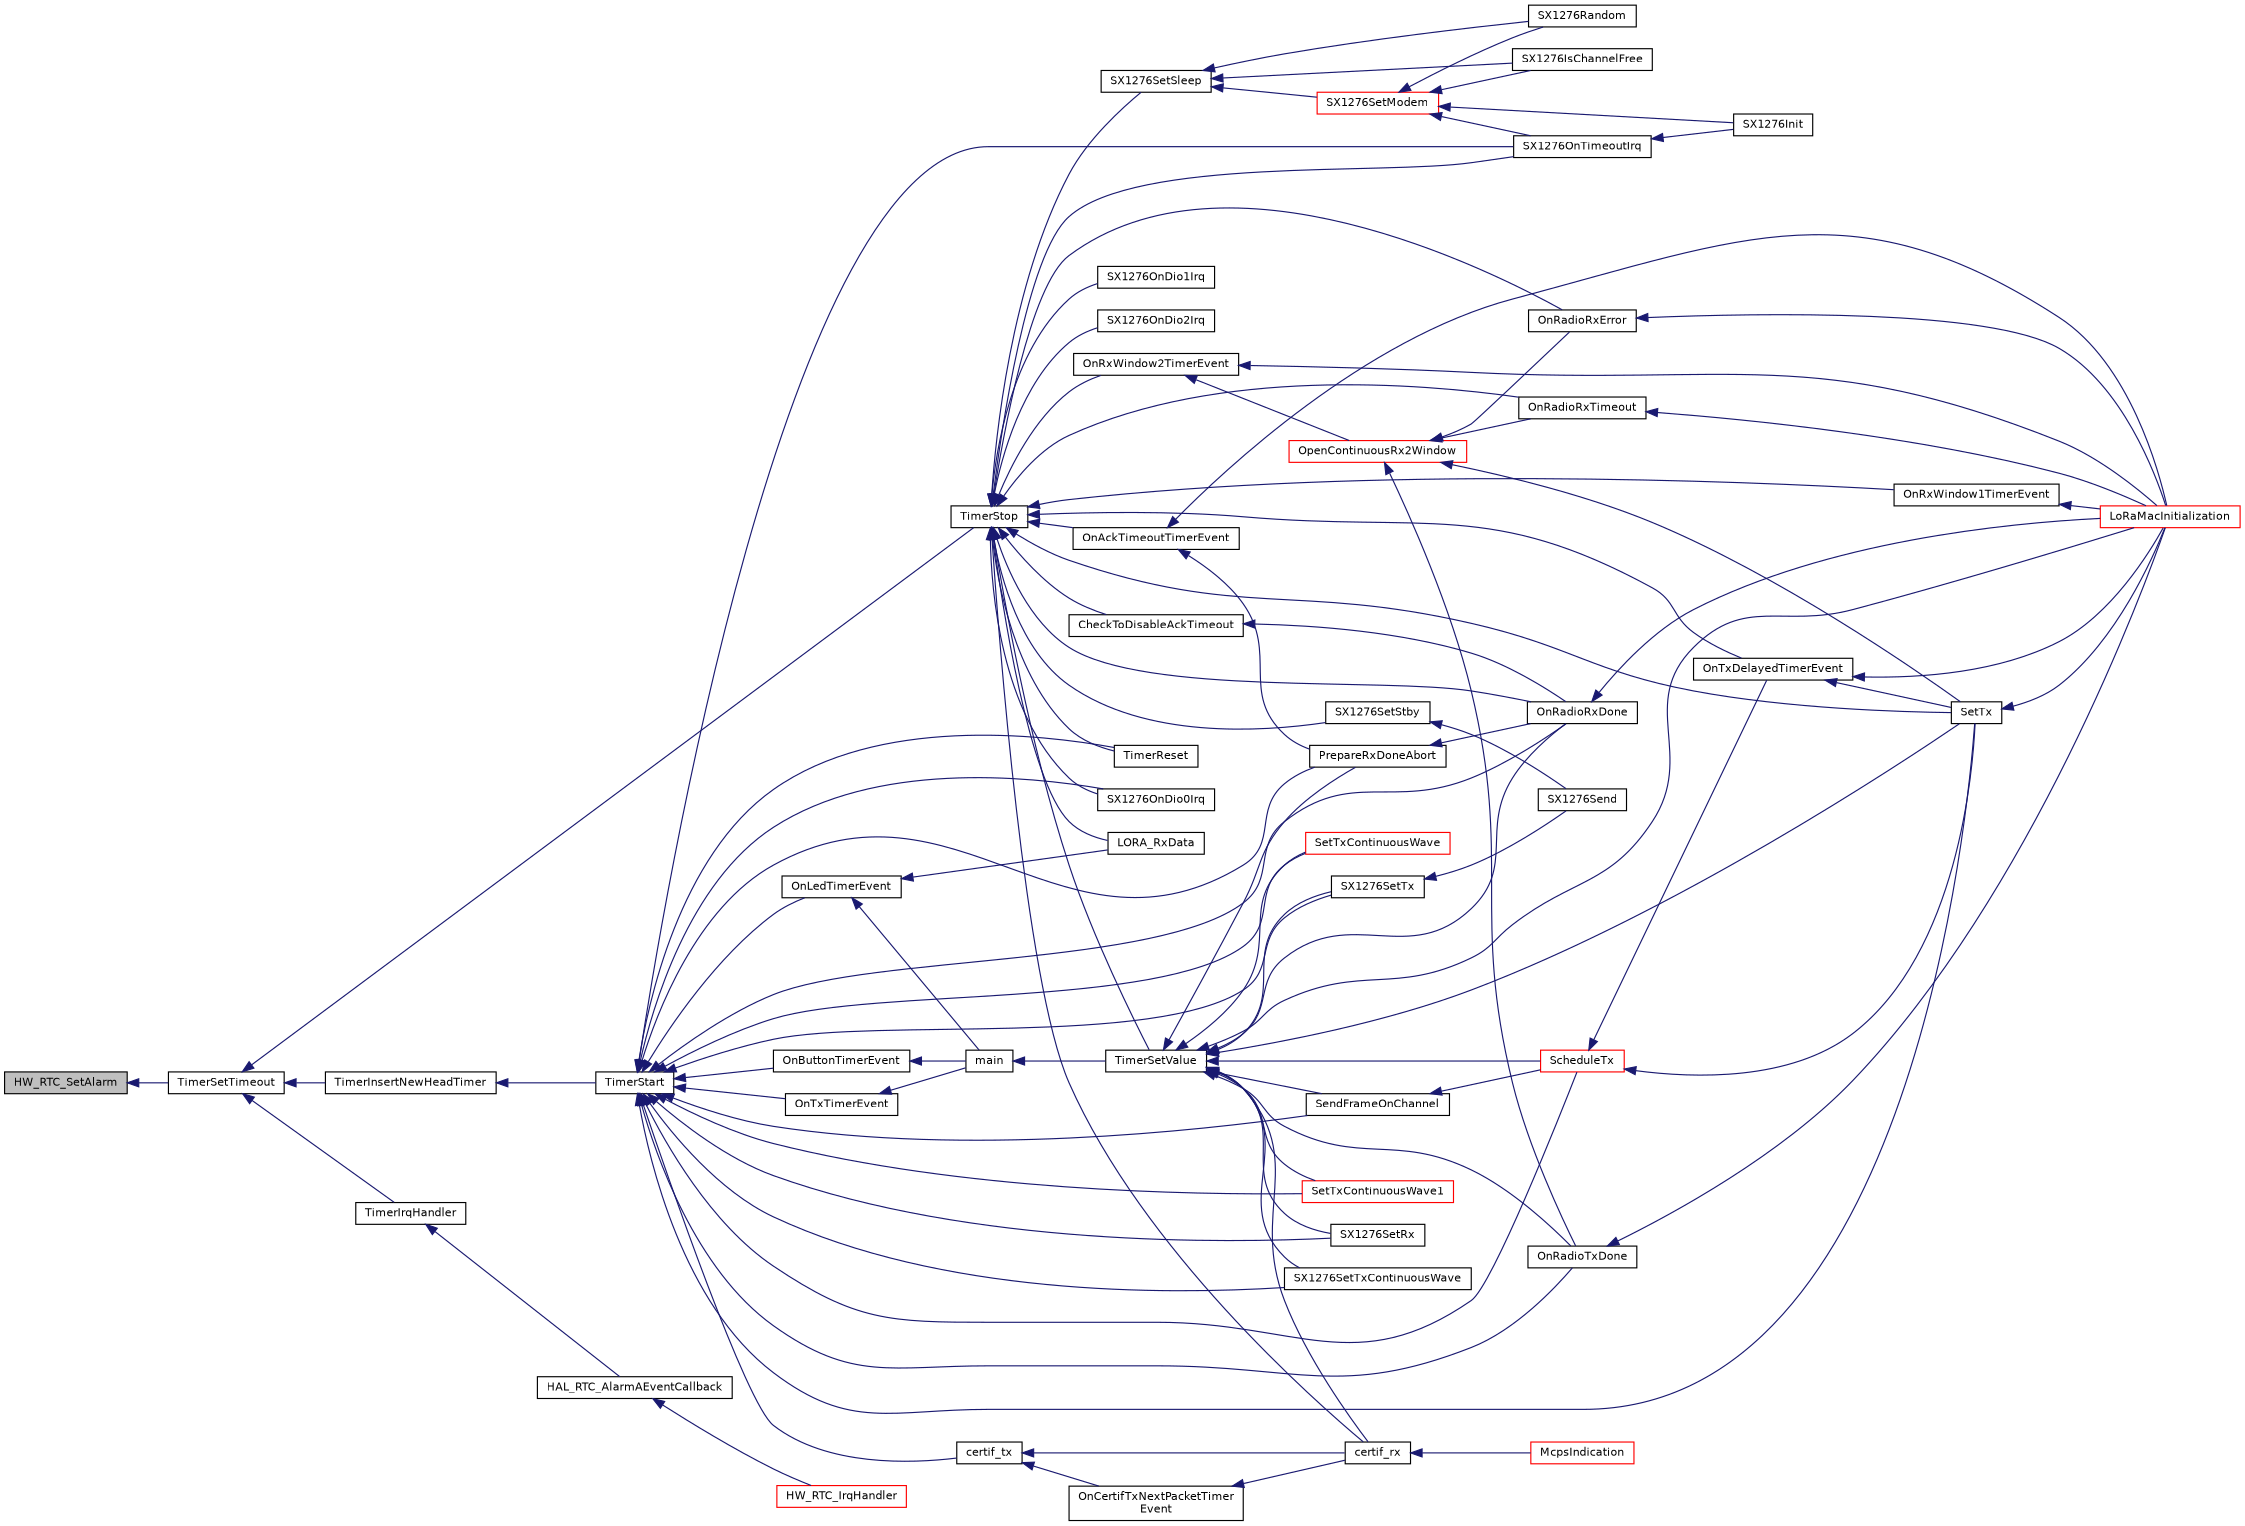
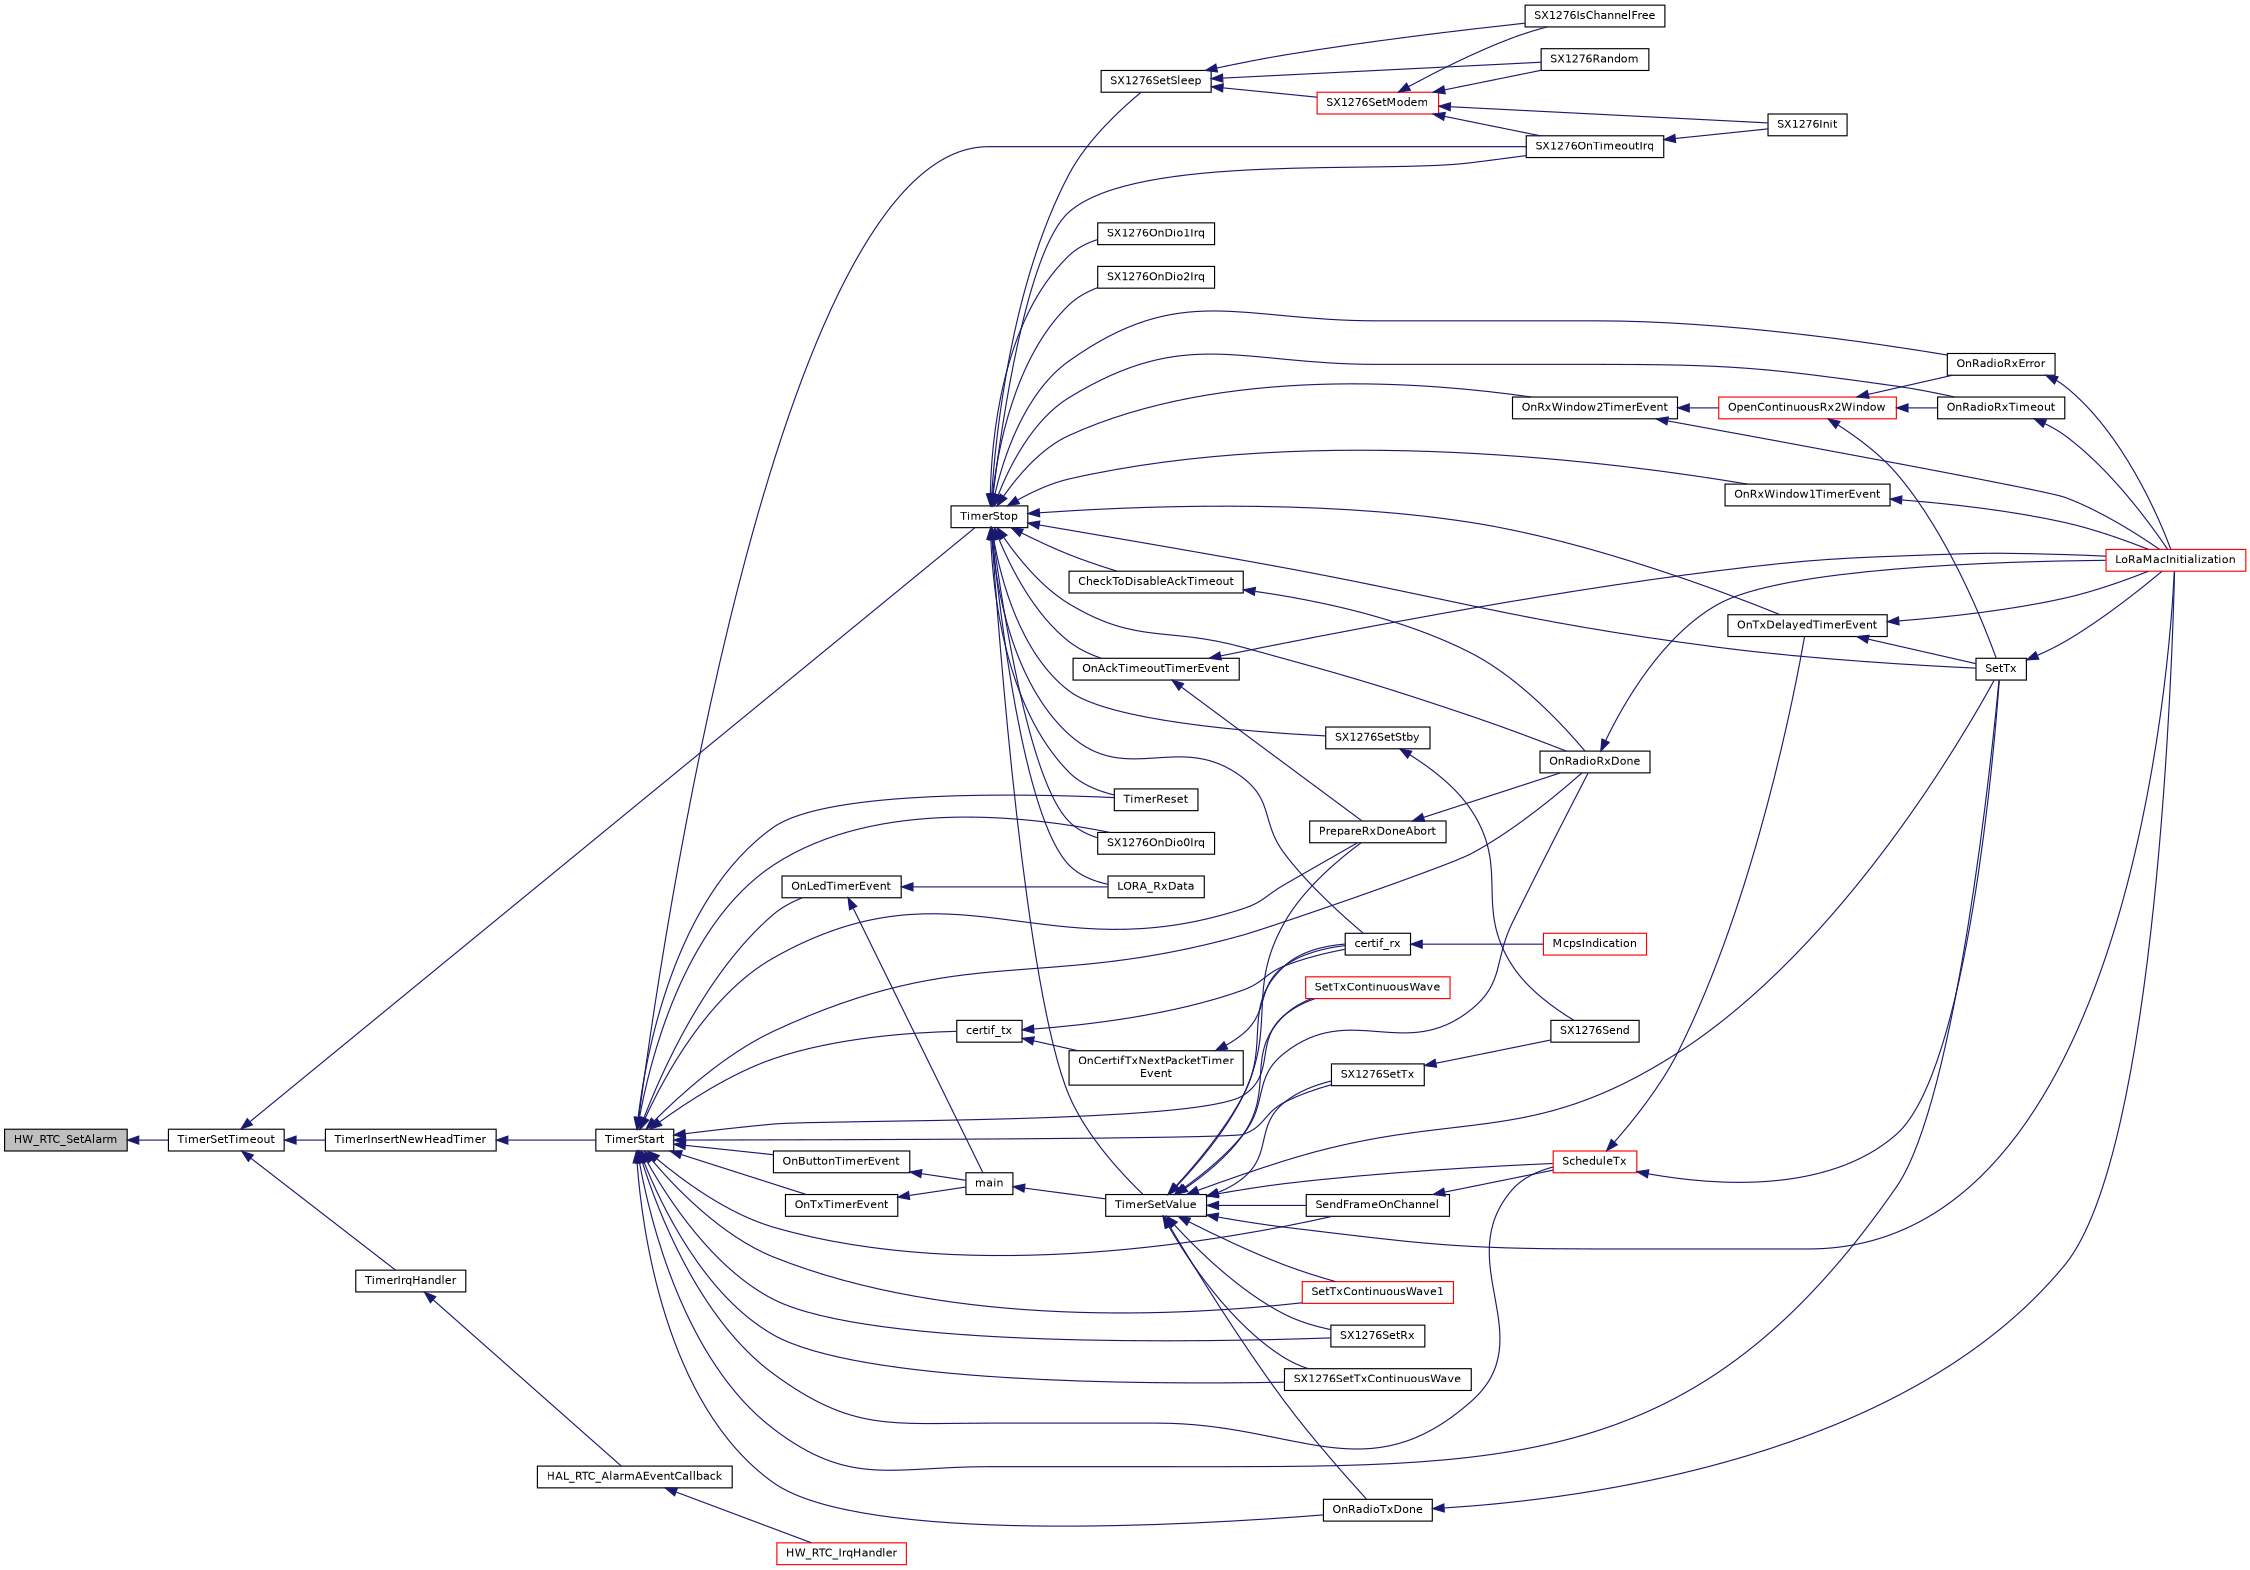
(1490, 818) -> none
